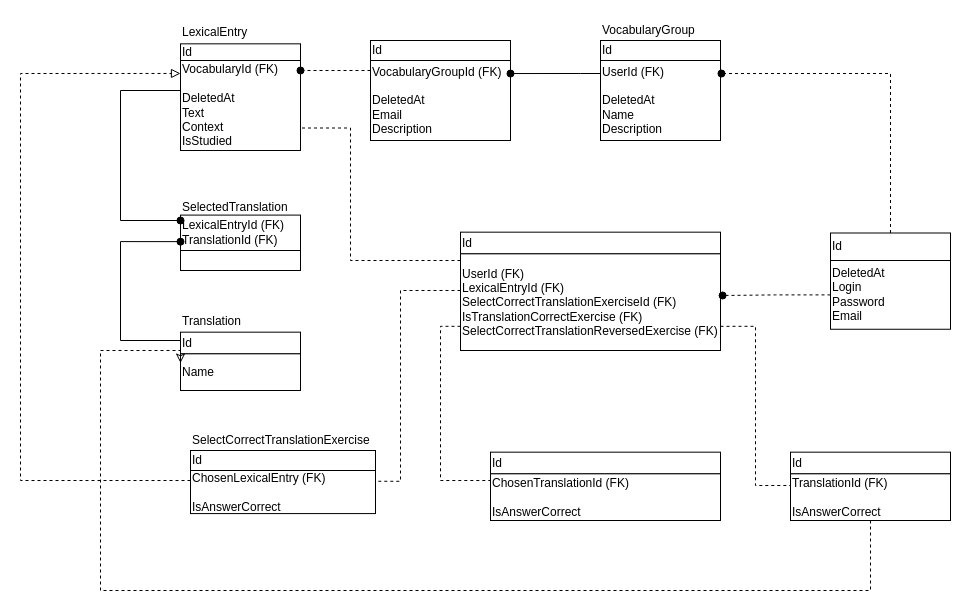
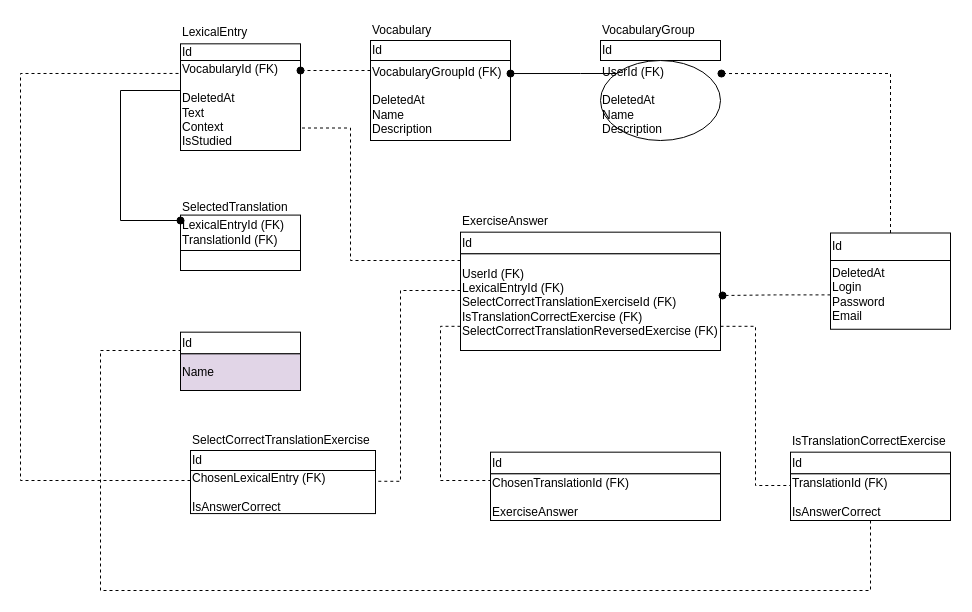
none -> (421, 31)
(170, 73) -> (175, 73)
(442, 101) -> (442, 101)
(661, 101) -> (661, 101)
none -> (556, 221)
(121, 294) -> none
(231, 321) -> none
(181, 355) -> (181, 358)
(241, 372) -> (241, 372)
none -> (857, 441)
(568, 498) -> (568, 498)
